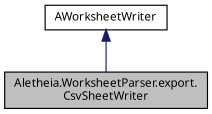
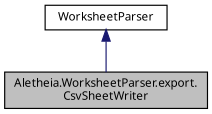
(106, 18) -> (106, 18)
